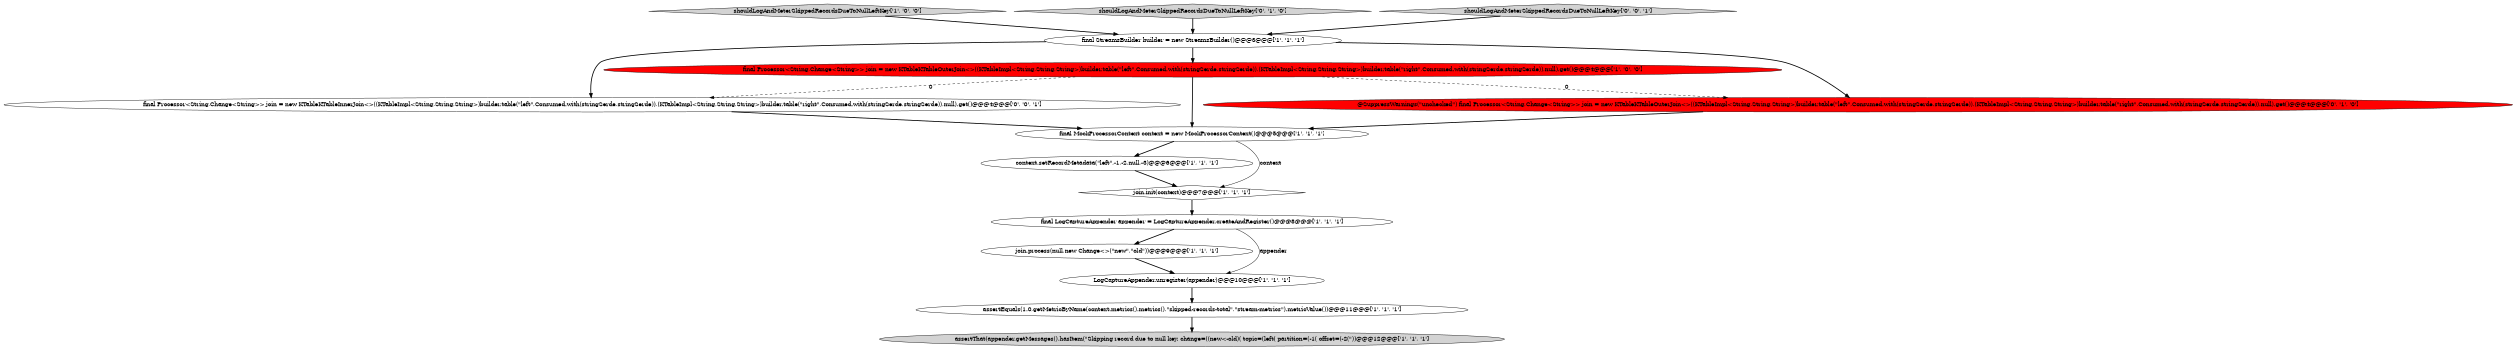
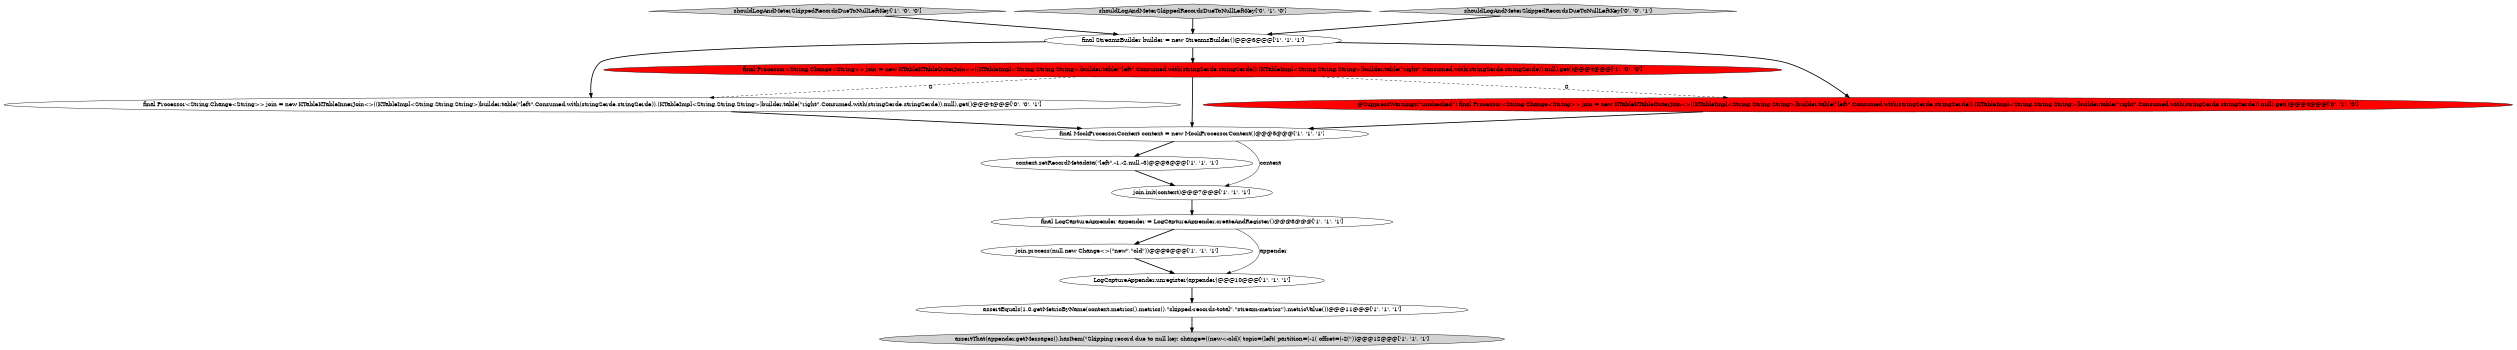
(1192, 193) -> (1192, 193)
